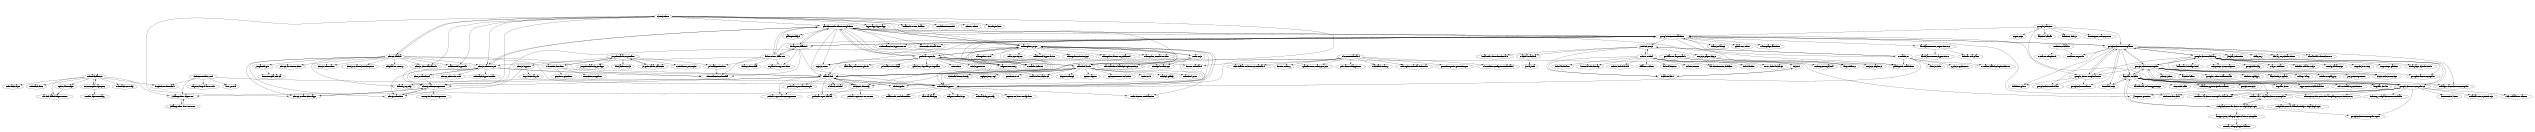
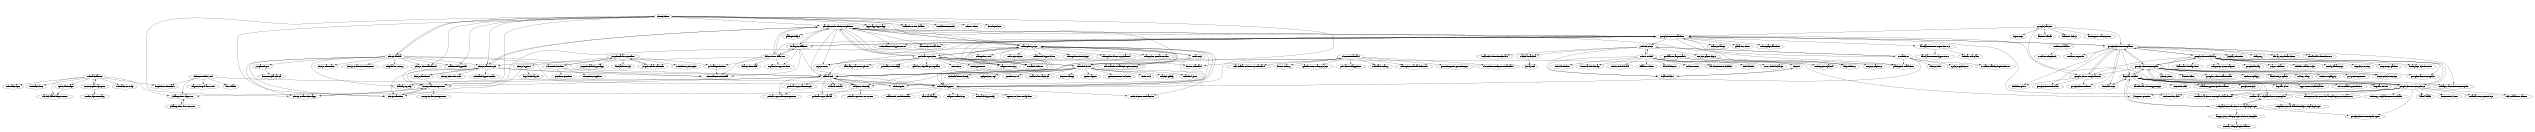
none -> (354, 26)
(927, 57) -> (927, 57)
(291, 67) -> none
(1161, 67) -> none
(231, 87) -> (231, 87)
none -> (2425, 97)
